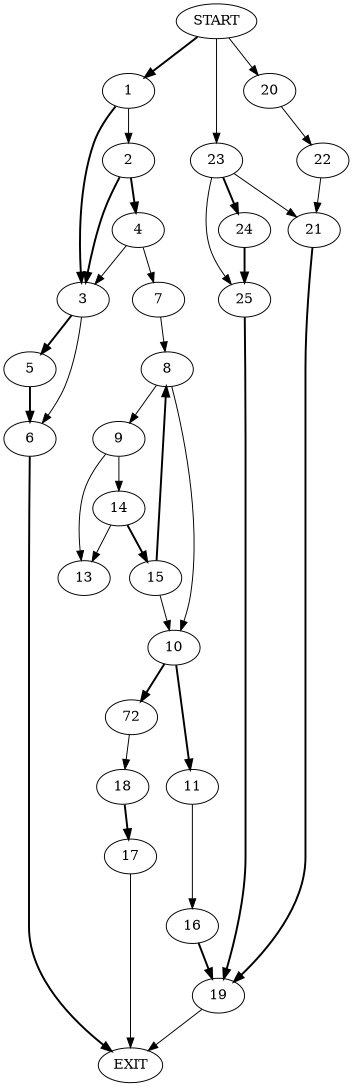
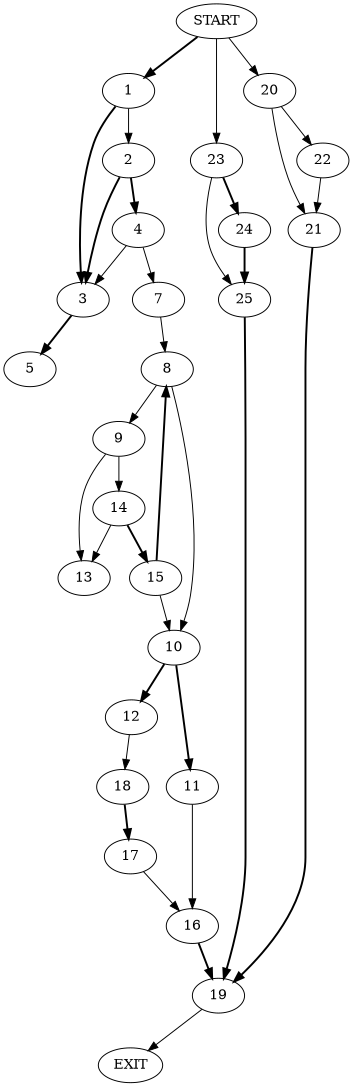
(261, 192) -> (282, 158)
(30, 439) -> none
(131, 717) -> (131, 717)
(130, 956) -> (158, 888)
